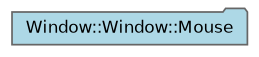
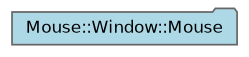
(130, 28) -> (125, 28)
